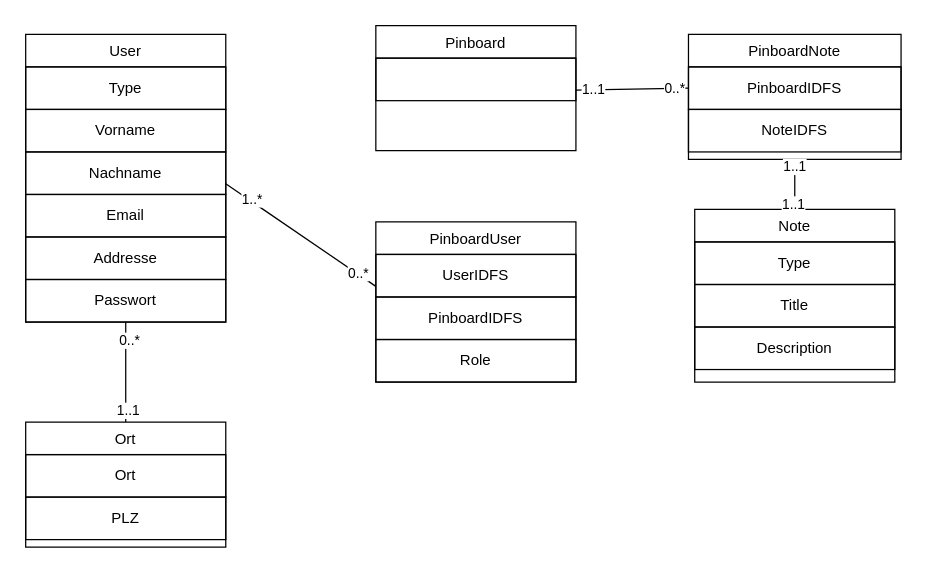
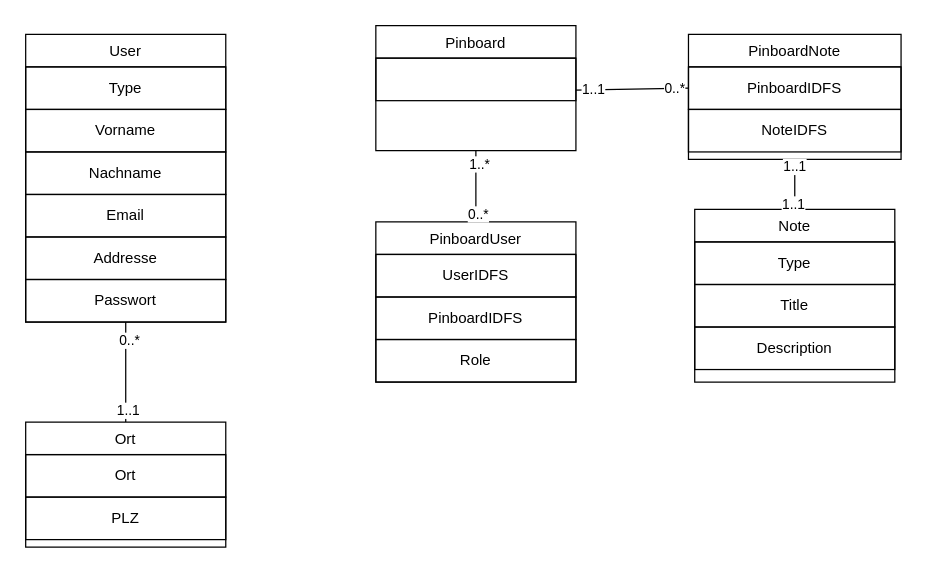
none -> (476, 194)
(300, 235) -> none
